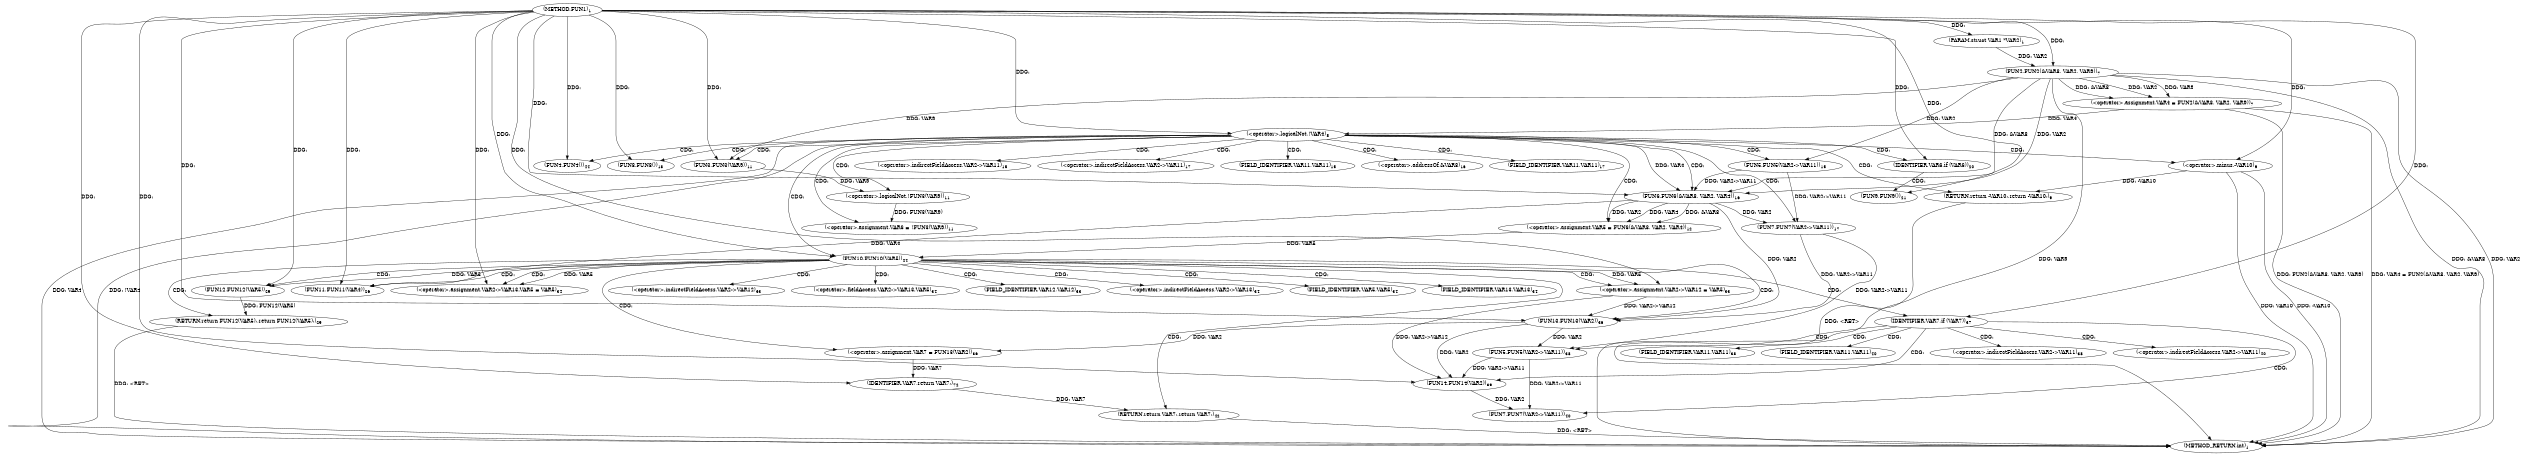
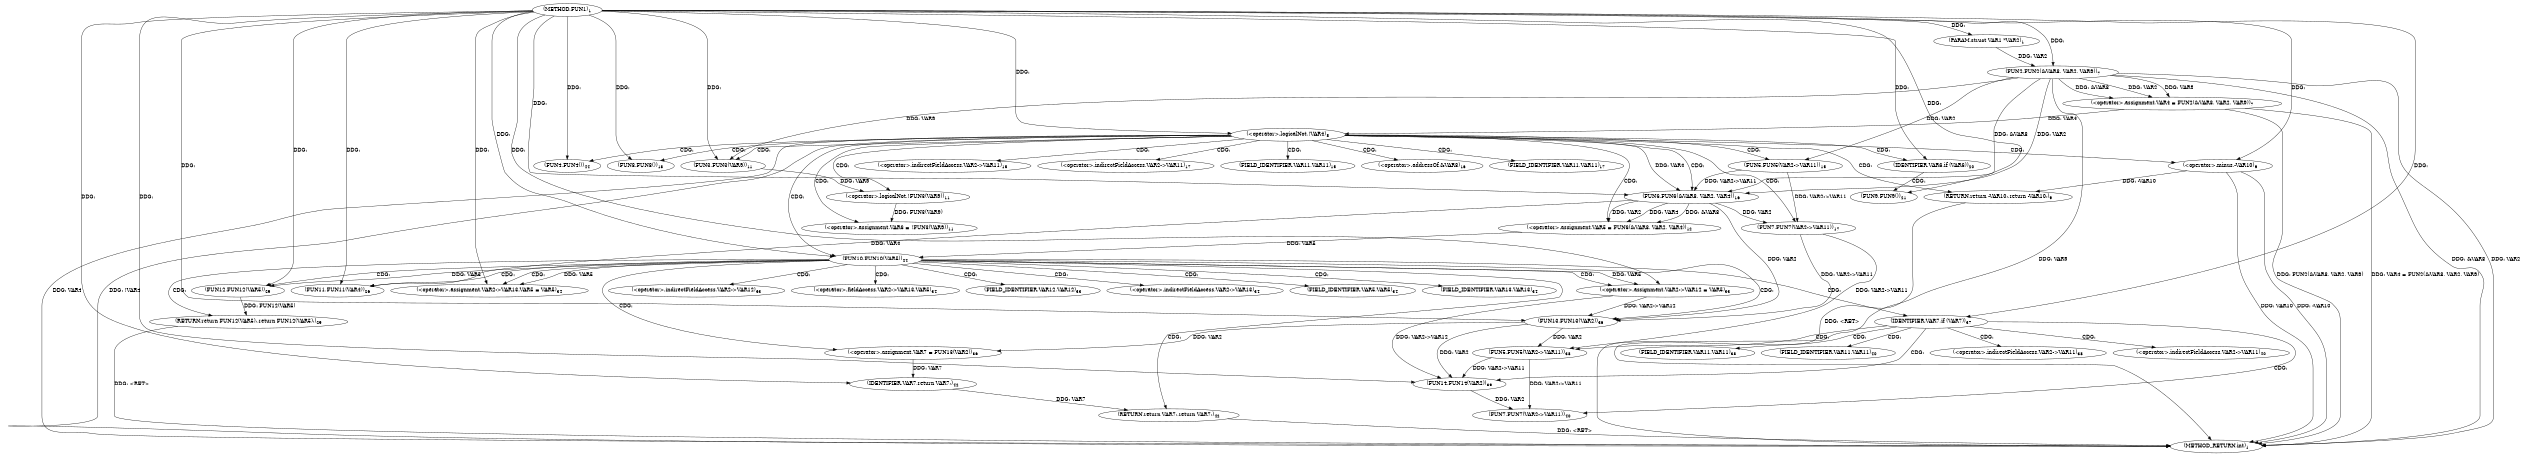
(956, 384) -> (956, 384)
